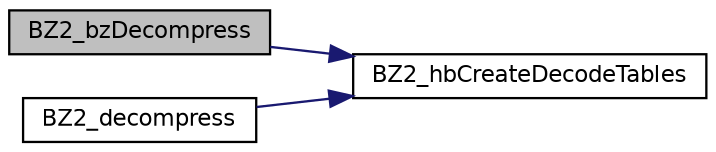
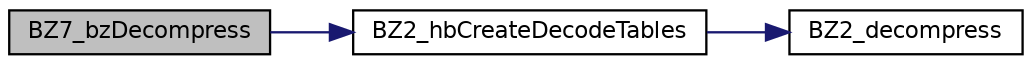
(140, 32) -> (140, 32)
(293, 103) -> (736, 32)
